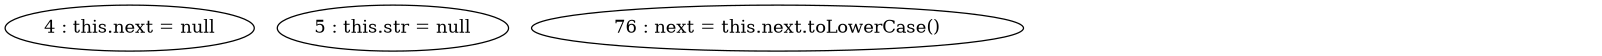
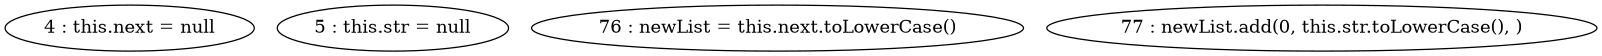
(778, 28) -> (778, 28)
none -> (1322, 28)
